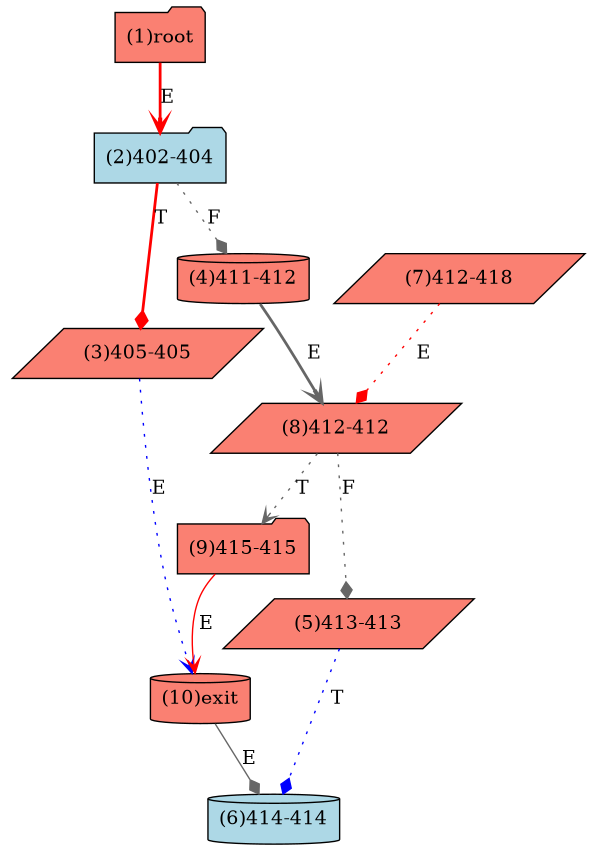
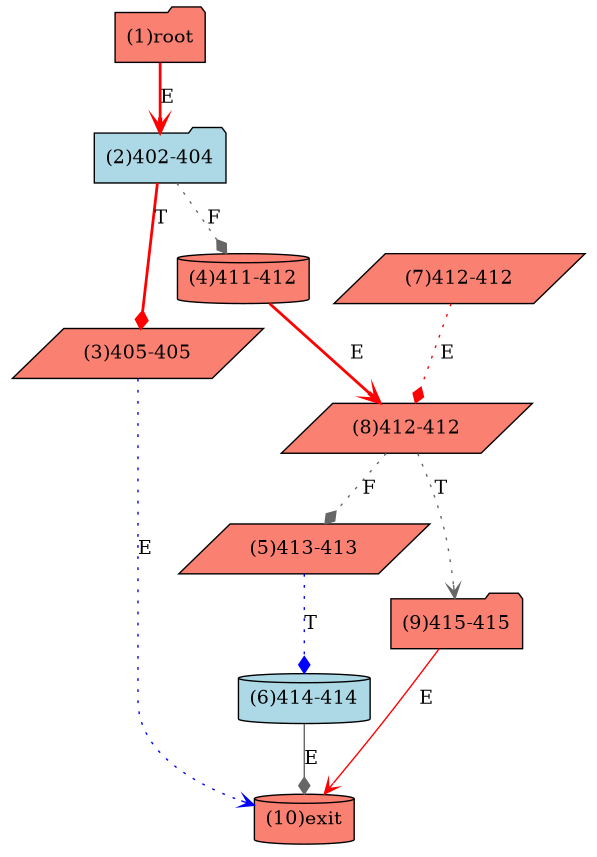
(460, 279) -> (460, 279)
(288, 347) -> (320, 348)
(233, 752) -> (304, 751)
